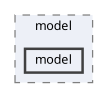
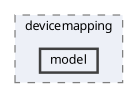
(54, 27) -> (69, 27)
